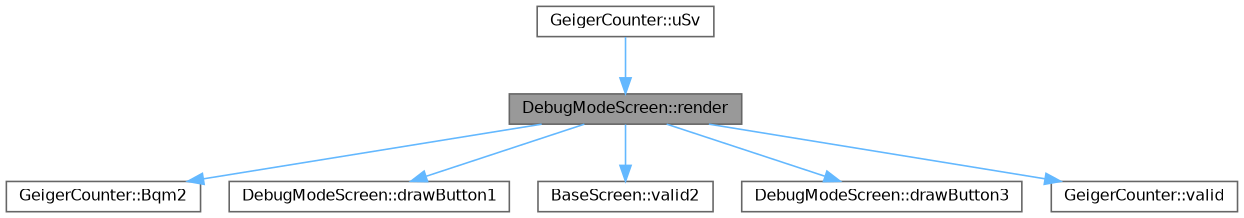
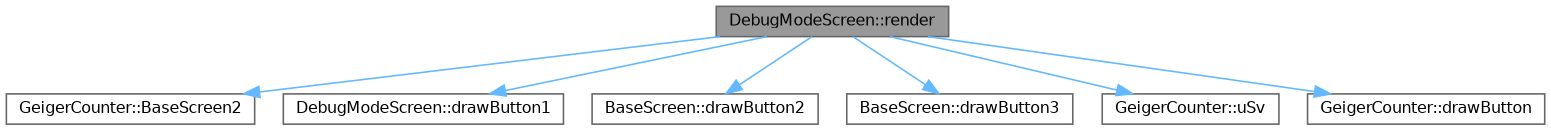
(626, 57) -> (1004, 63)
(103, 197) -> (131, 109)
(626, 197) -> (705, 109)
(882, 197) -> (960, 109)
(1144, 197) -> (1426, 109)
